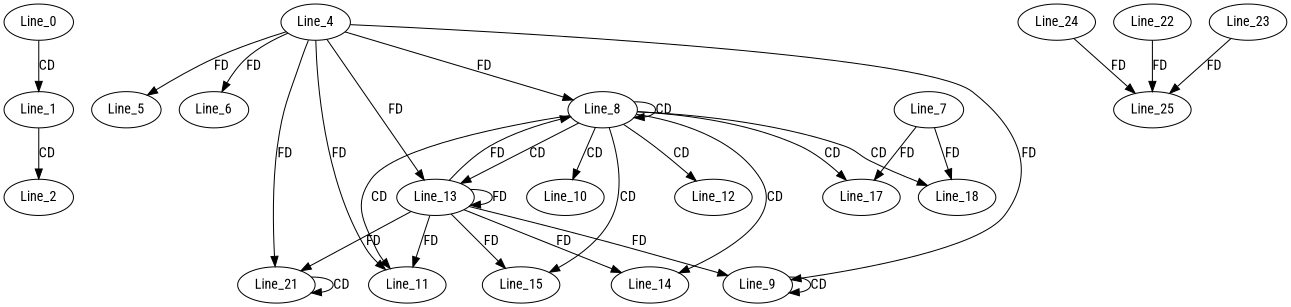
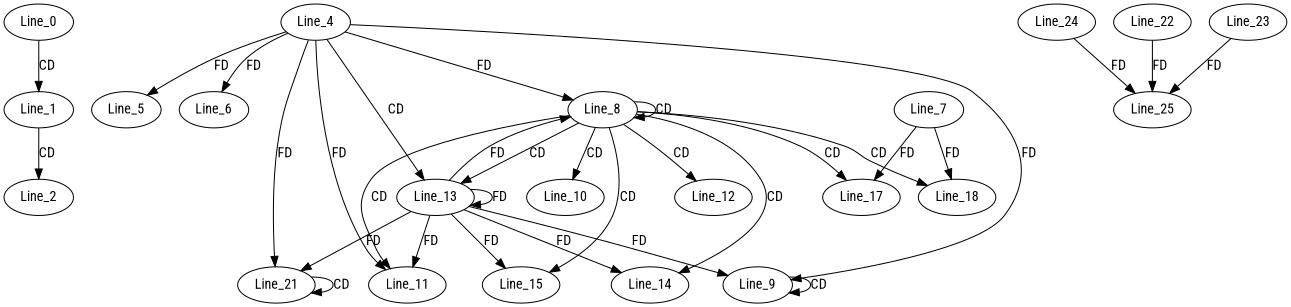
(396, 110) -> (396, 110)
